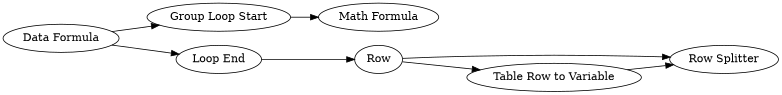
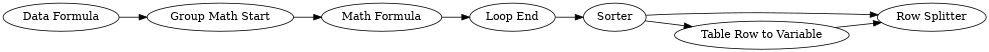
(219, 17) -> (220, 17)
(142, 49) -> (452, 17)
(379, 59) -> (615, 17)
